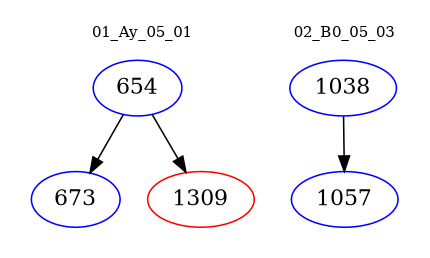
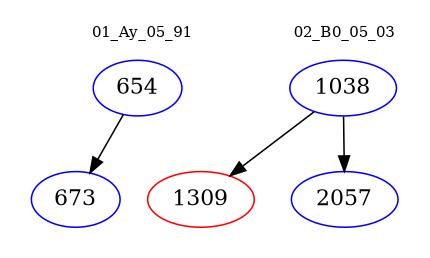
(142, 33) -> (142, 33)
(165, 137) -> (288, 132)
(345, 199) -> (345, 199)
